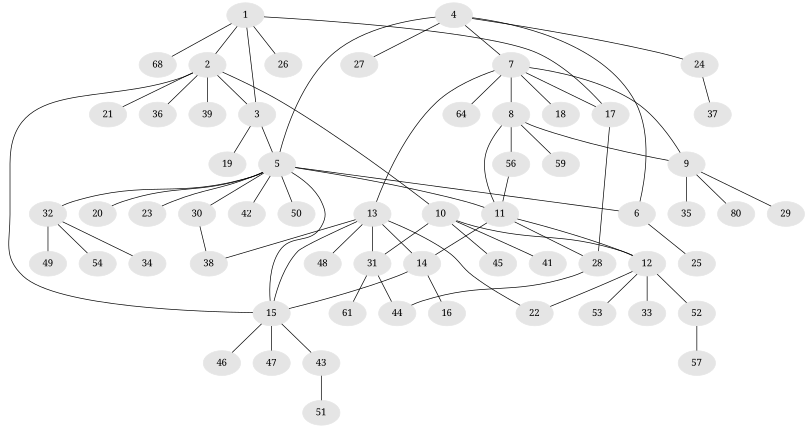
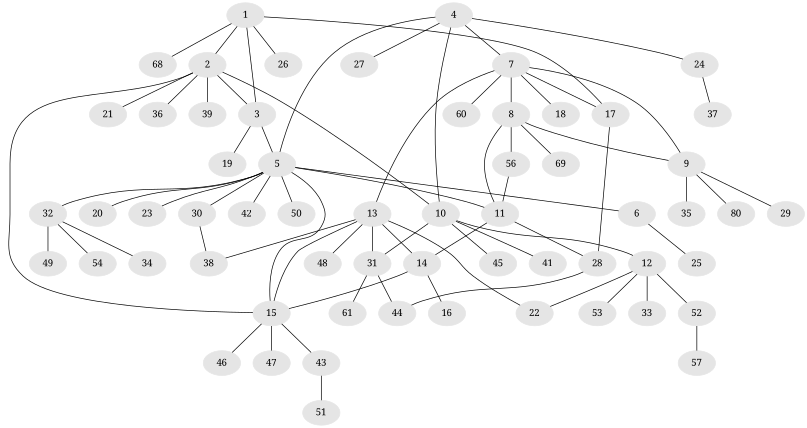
(607, 68) -> (436, 114)
(461, 115) -> (461, 115)
(561, 164) -> (561, 164)
(576, 235) -> none
